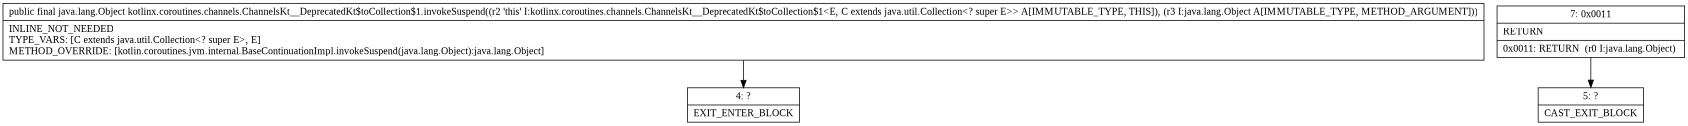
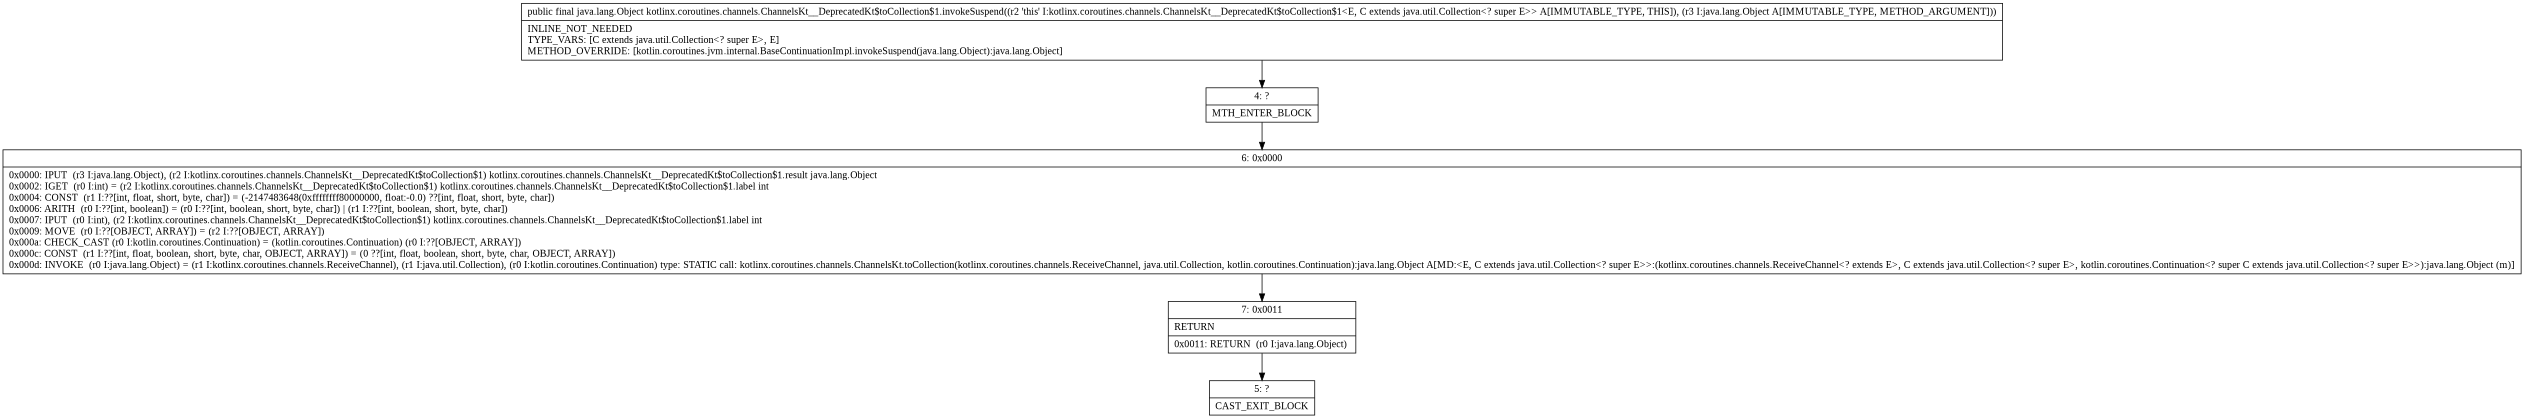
(743, 113) -> (1262, 113)
none -> (1262, 212)
